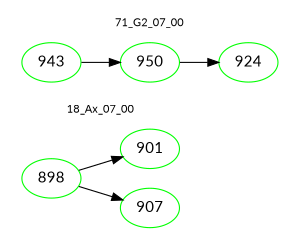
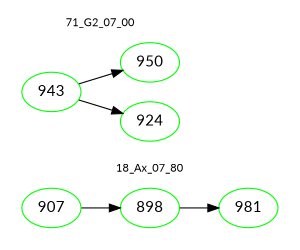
(194, 62) -> (96, 105)
(101, 110) -> (150, 169)
(150, 149) -> (248, 208)
(96, 192) -> (95, 208)
